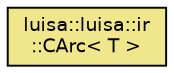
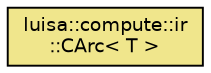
(87, 37) -> (105, 37)
